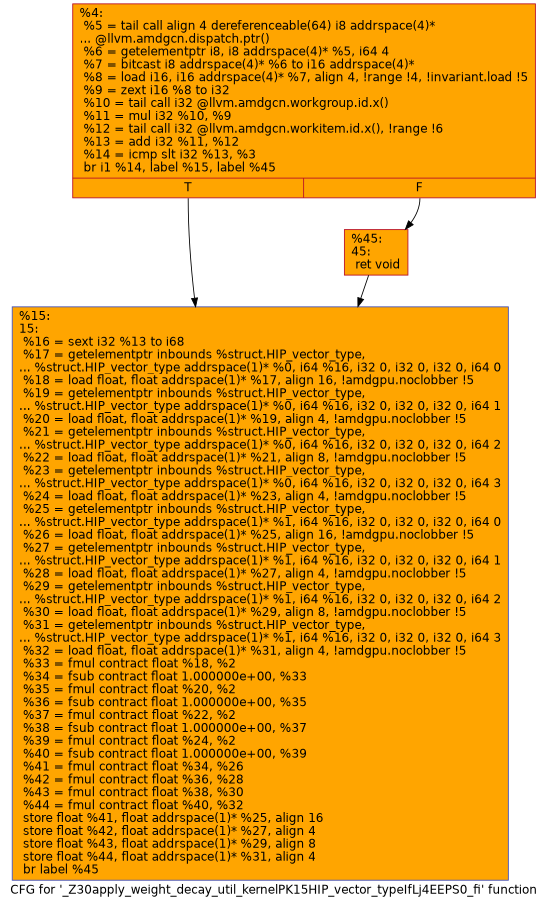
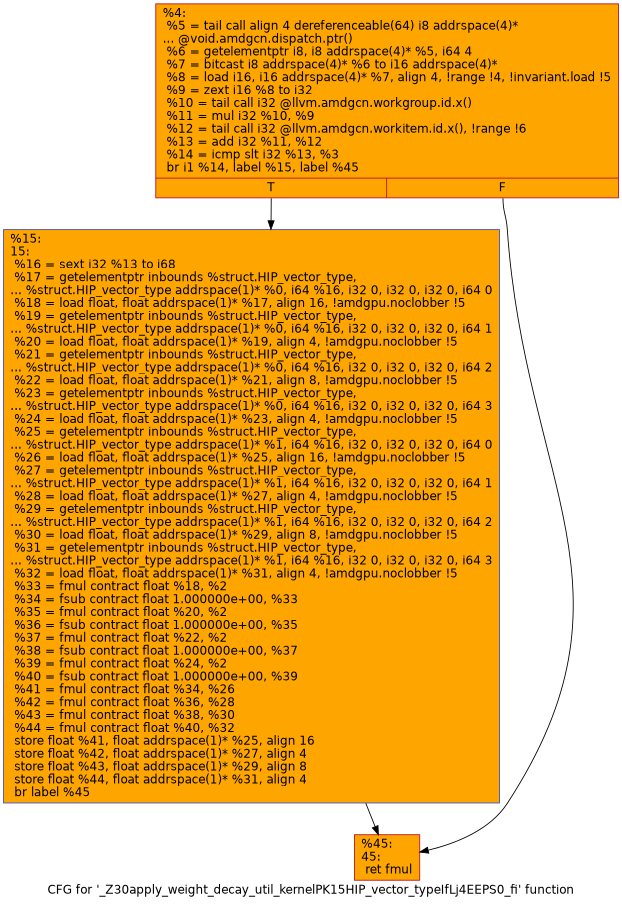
(175, 39) -> (258, 39)
(376, 265) -> (387, 870)
(365, 287) -> (370, 815)
